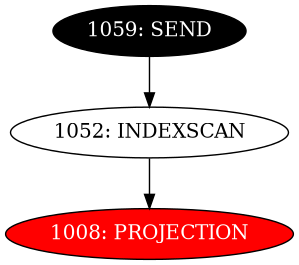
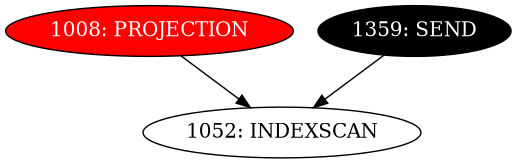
(149, 31) -> (415, 31)
(149, 176) -> (210, 77)
